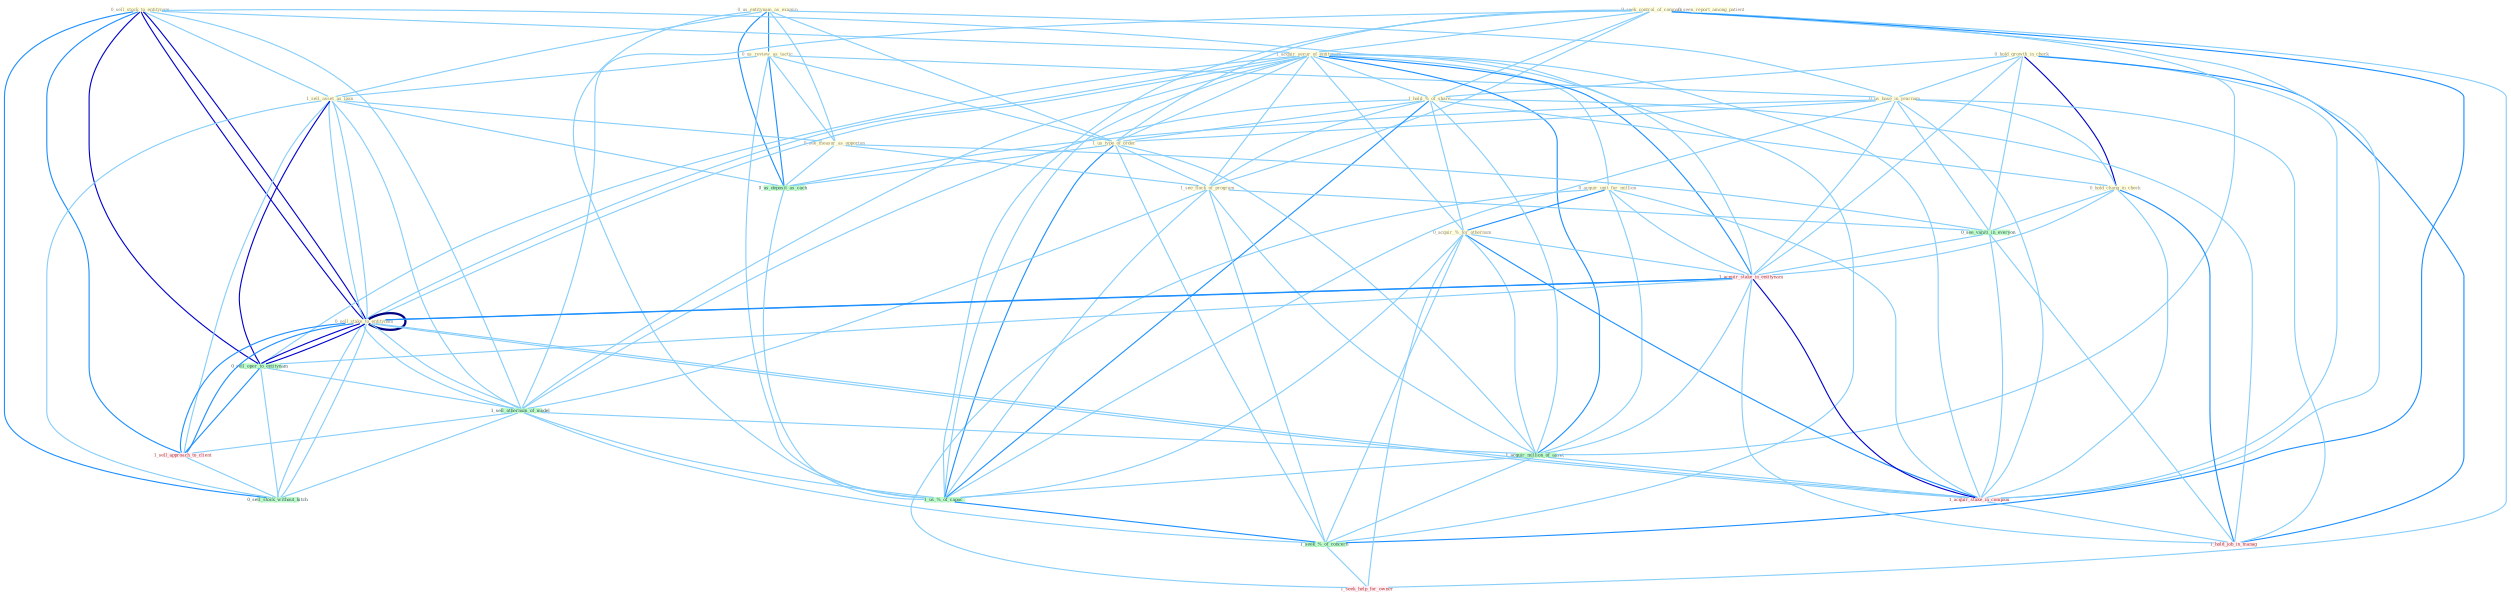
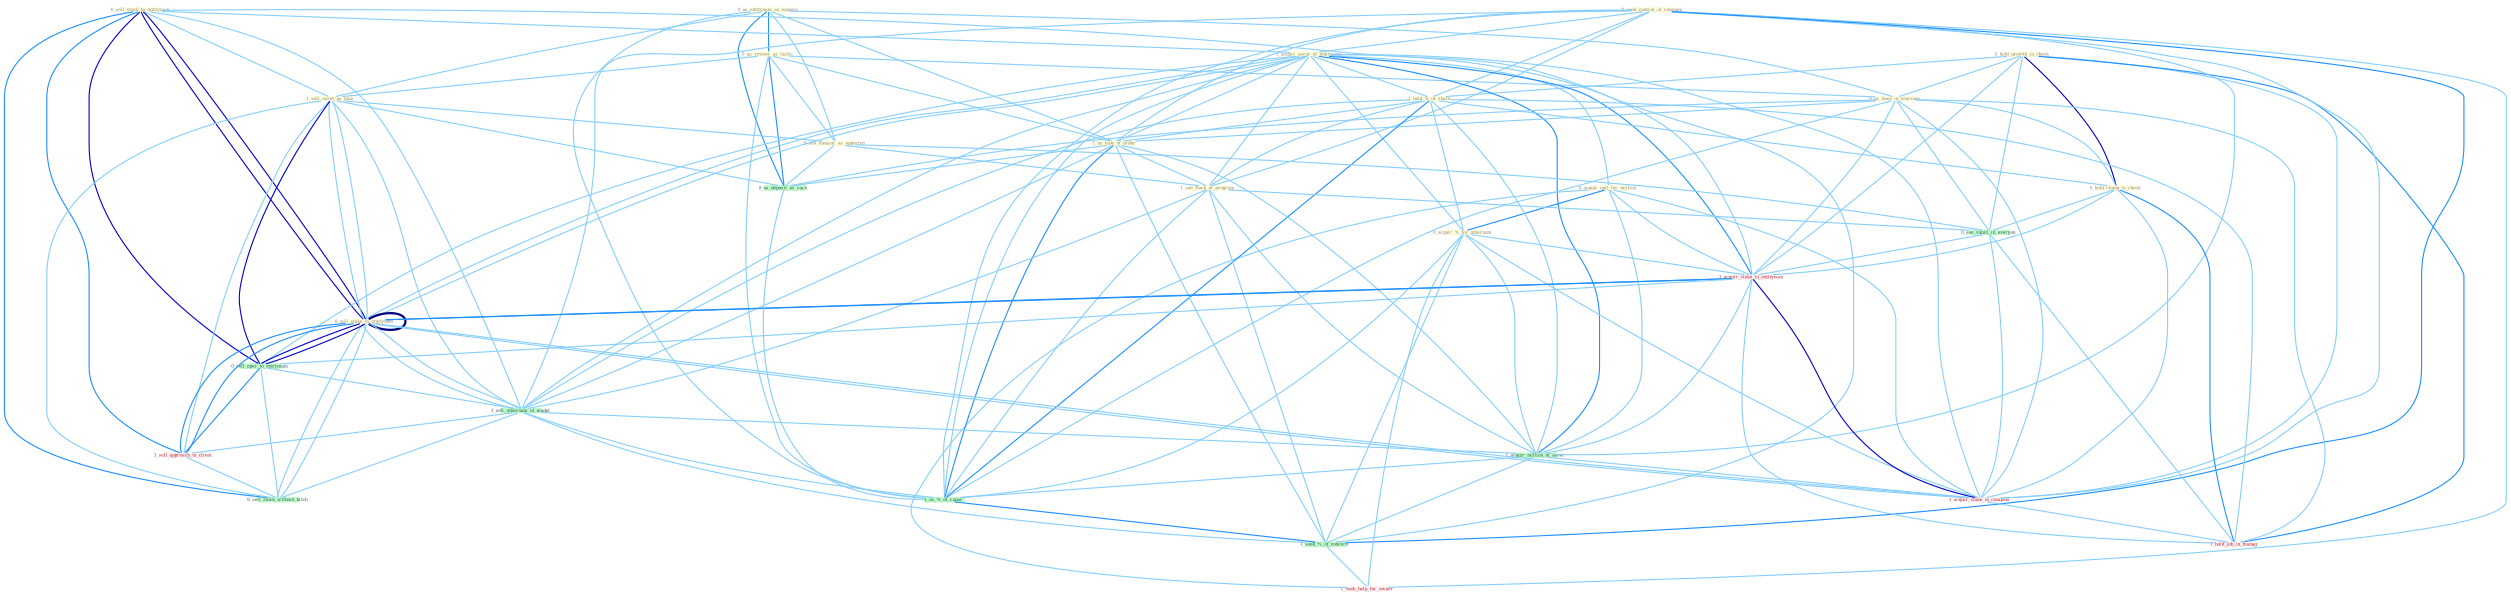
(1712, 10) -> none
none -> (820, 280)
(1715, 379) -> (1715, 379)
